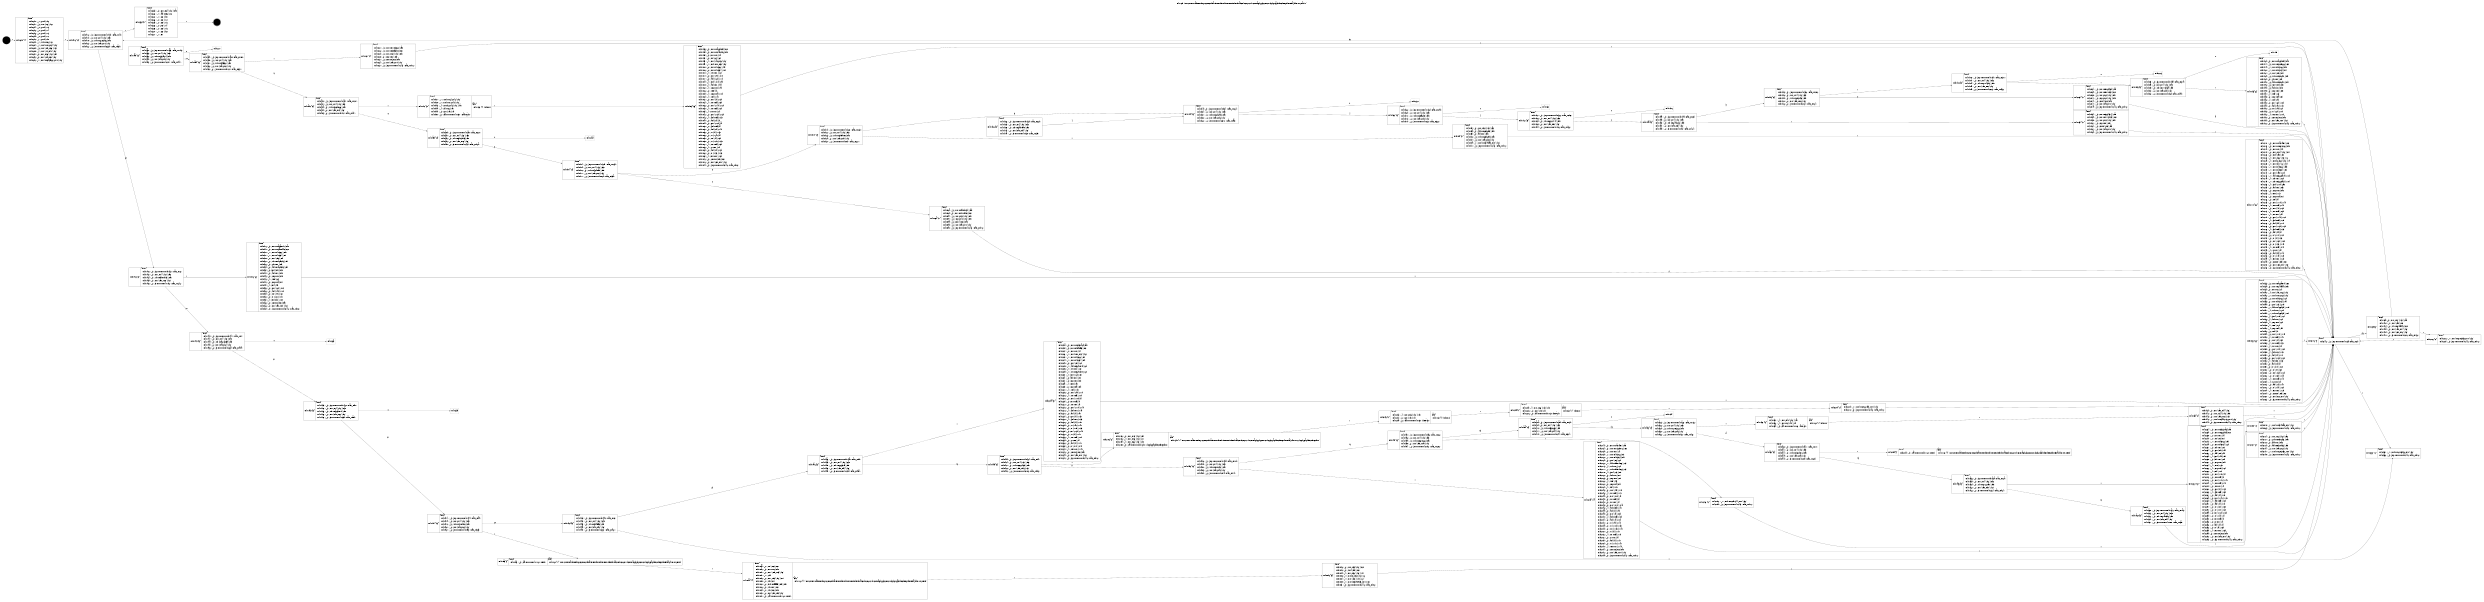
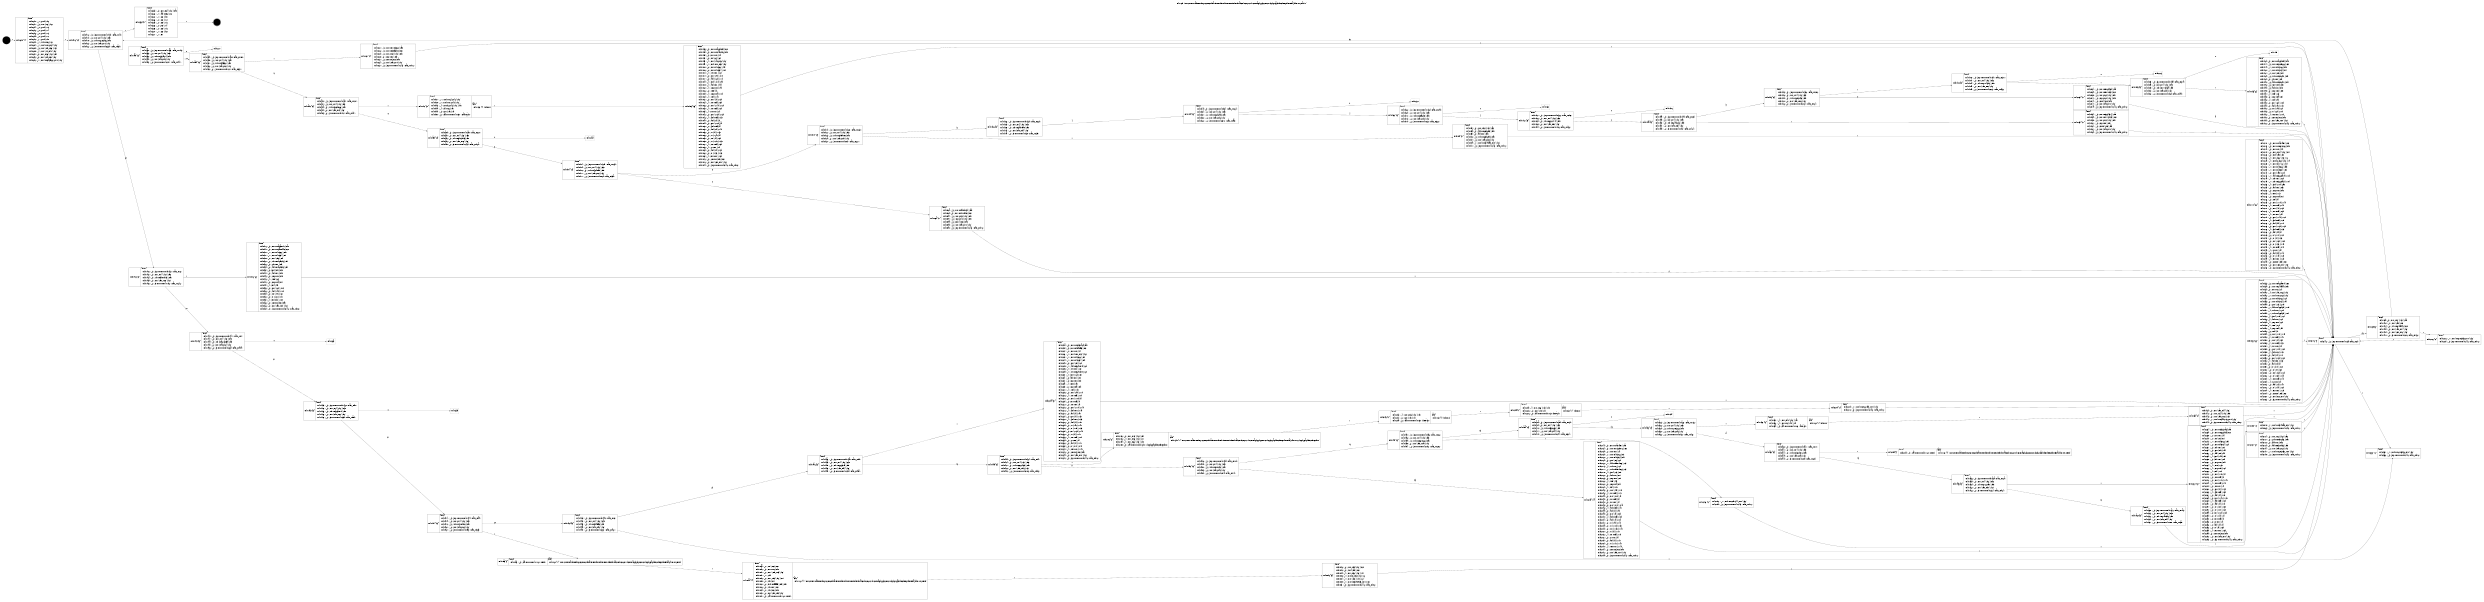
(1022, 115) -> (924, 131)
(1415, 480) -> (1415, 480)
